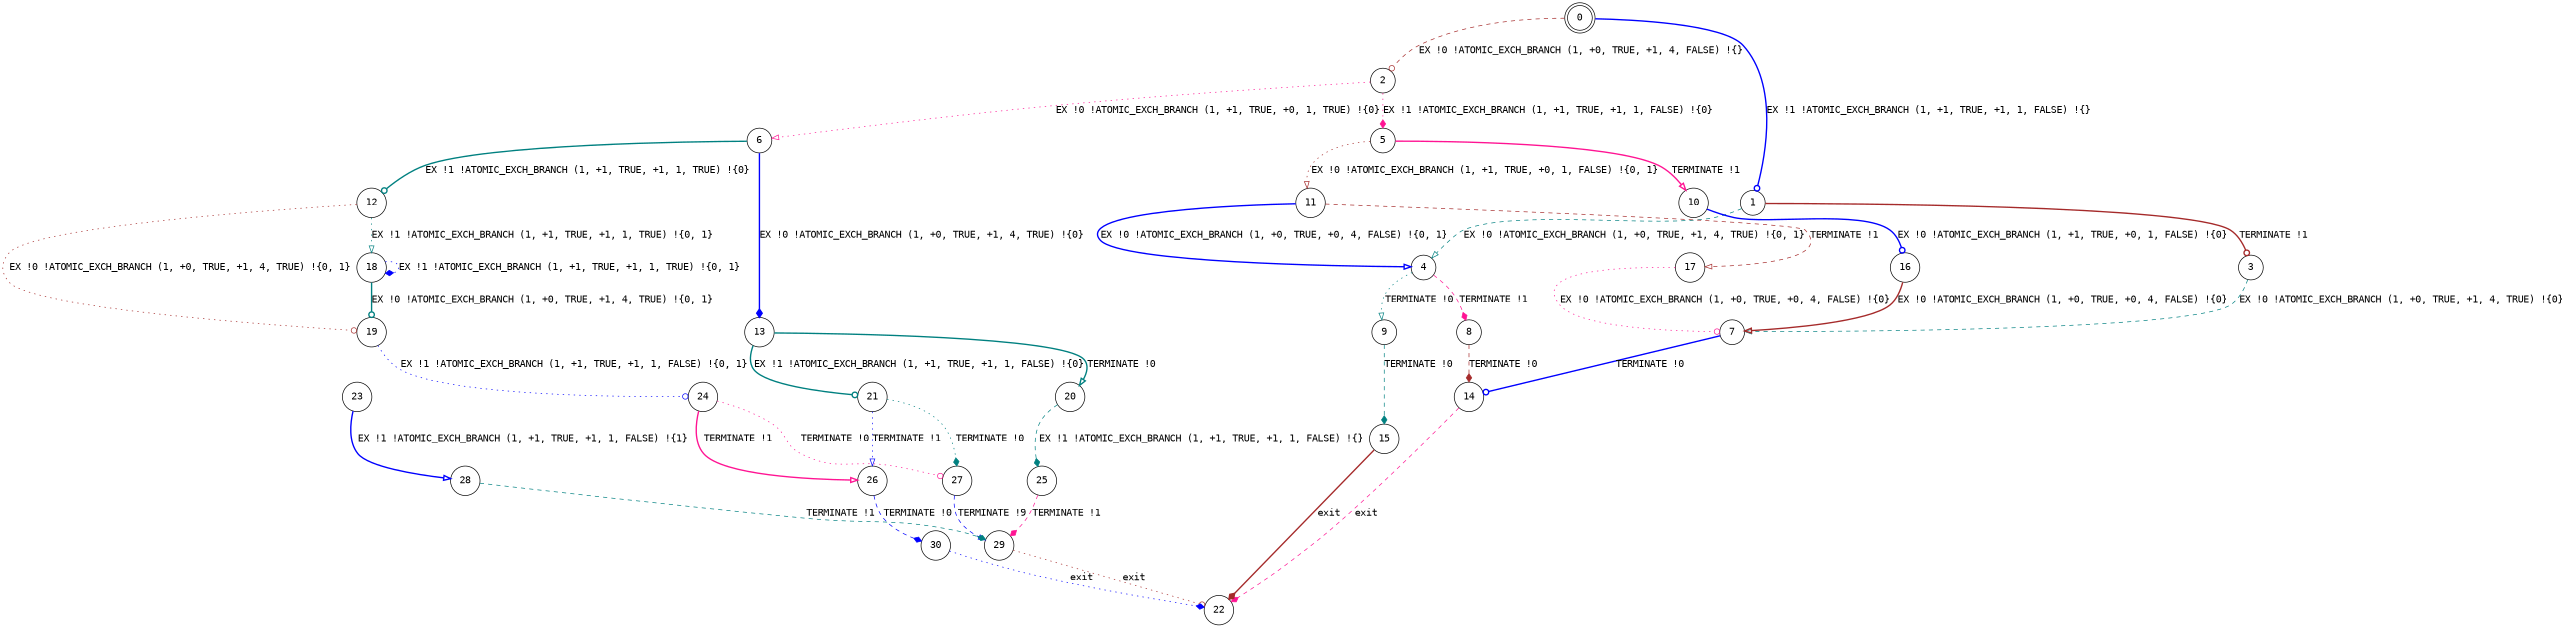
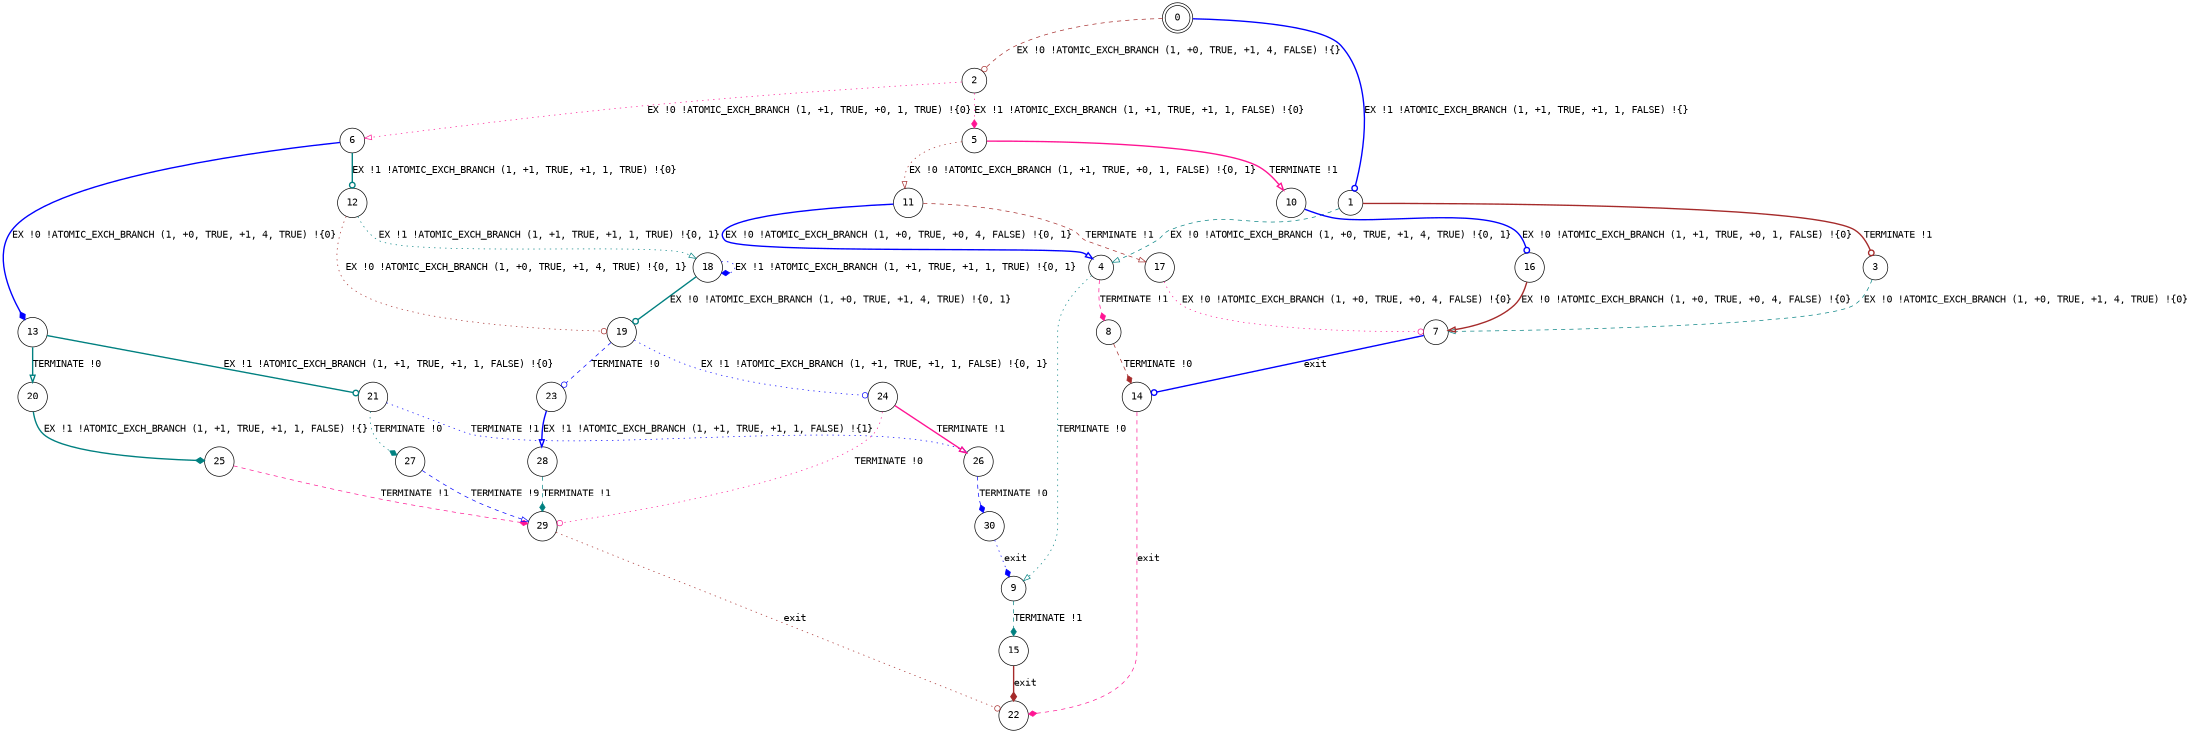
none -> (589, 363)
(1419, 365) -> (1048, 619)
(1650, 365) -> (1315, 365)
(1038, 428) -> (106, 453)
(818, 461) -> (734, 490)
(1072, 583) -> (1001, 555)
